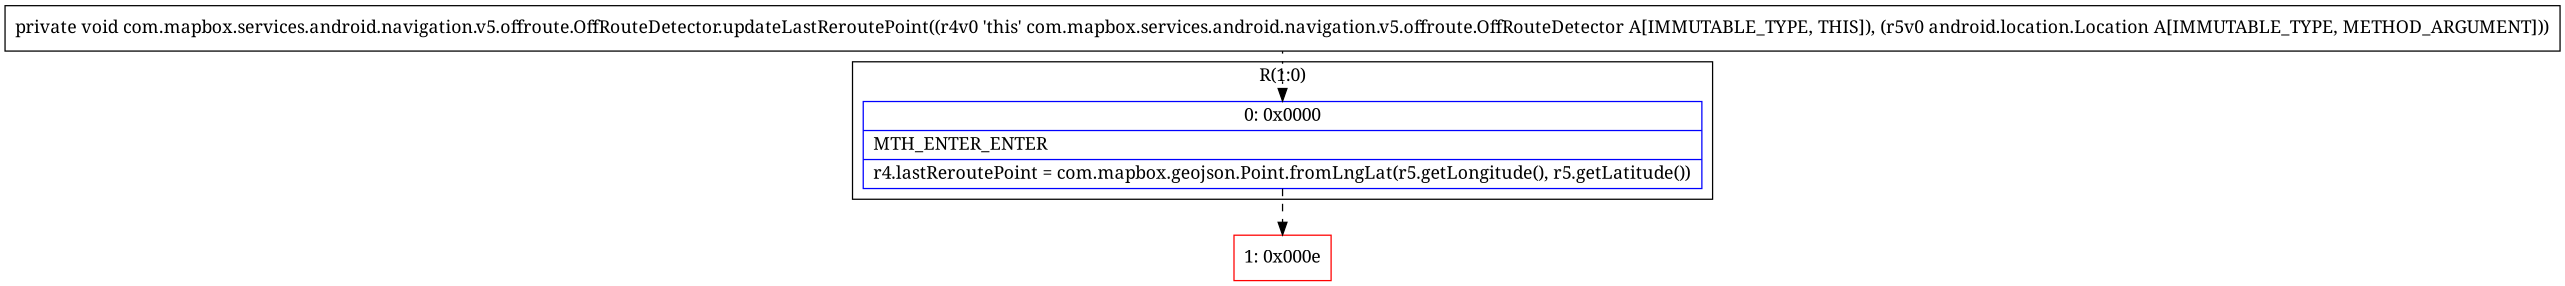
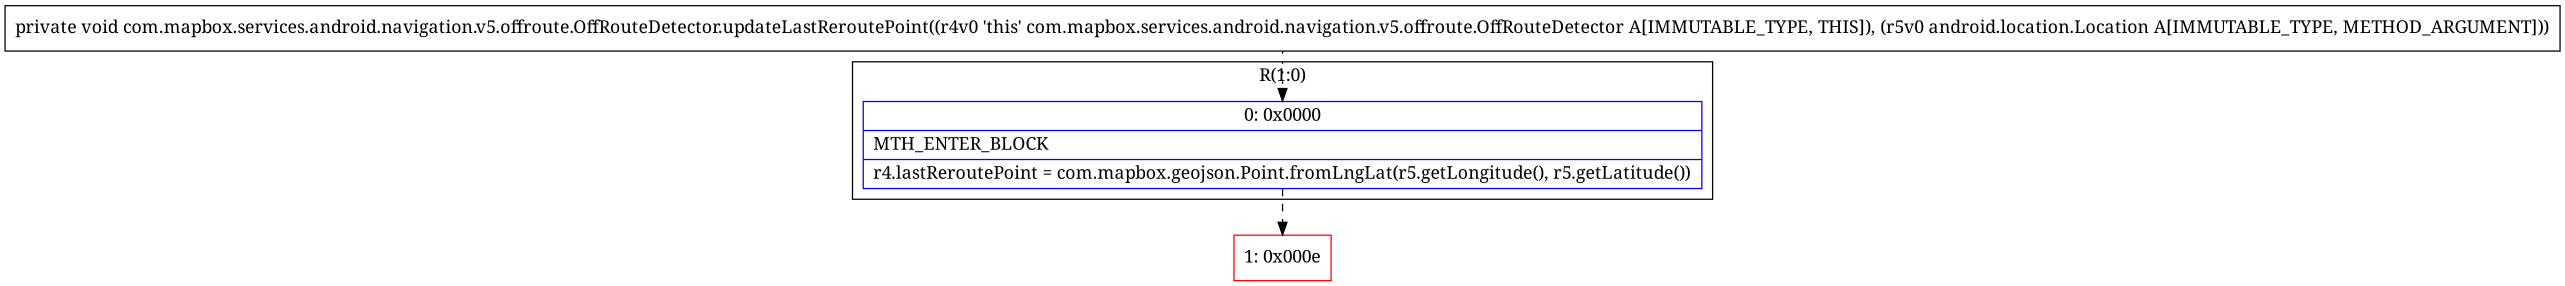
(961, 144) -> (961, 144)
